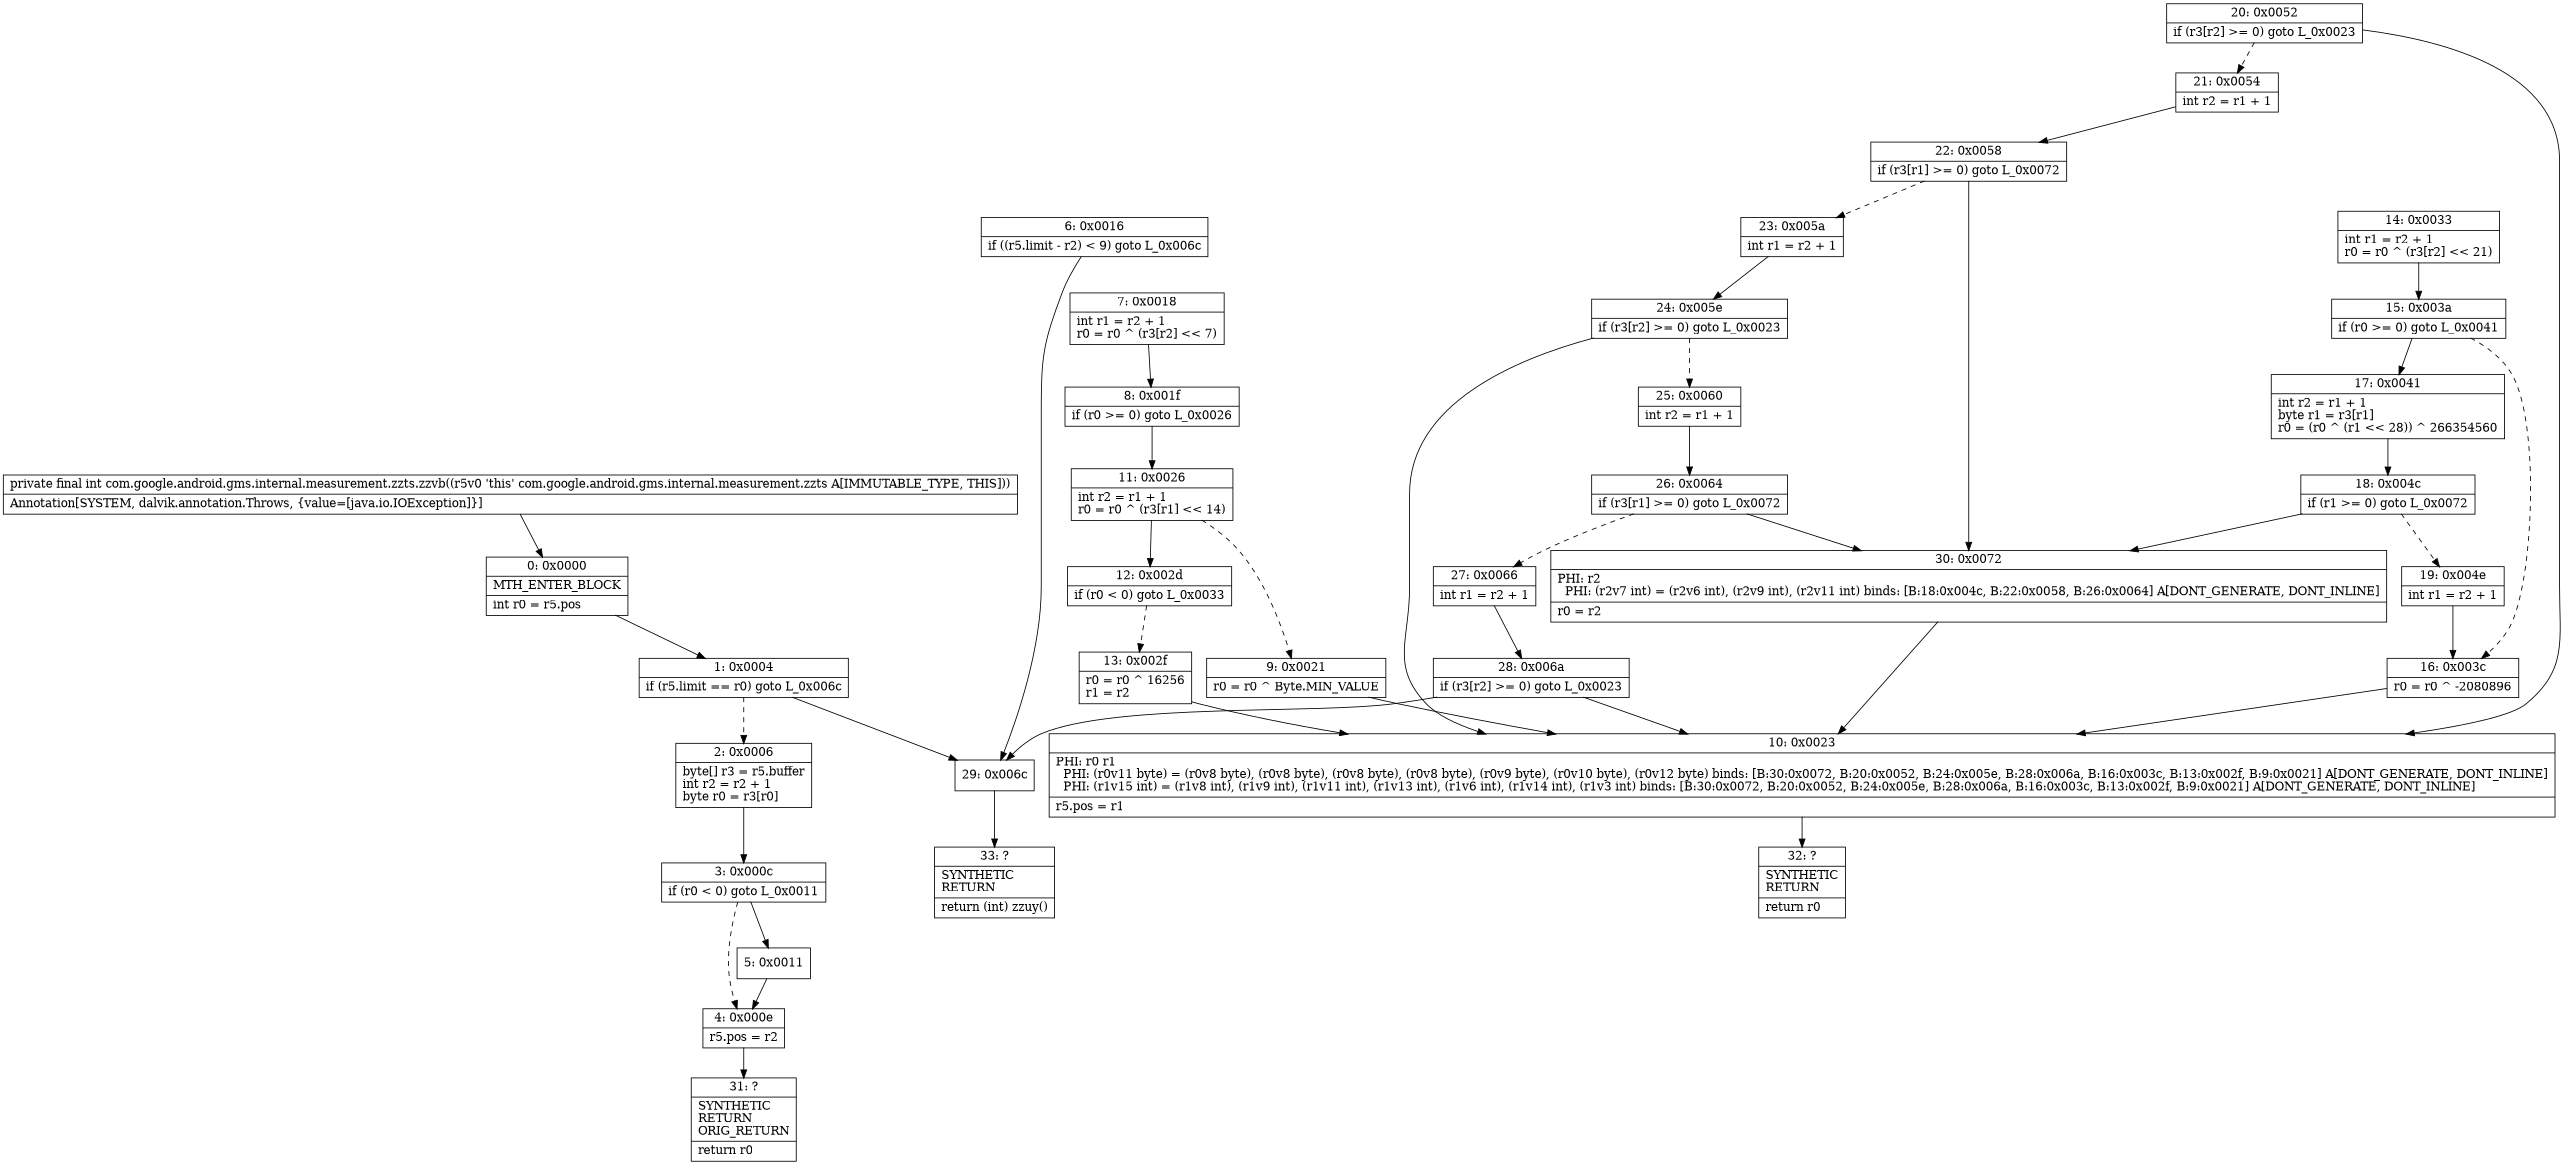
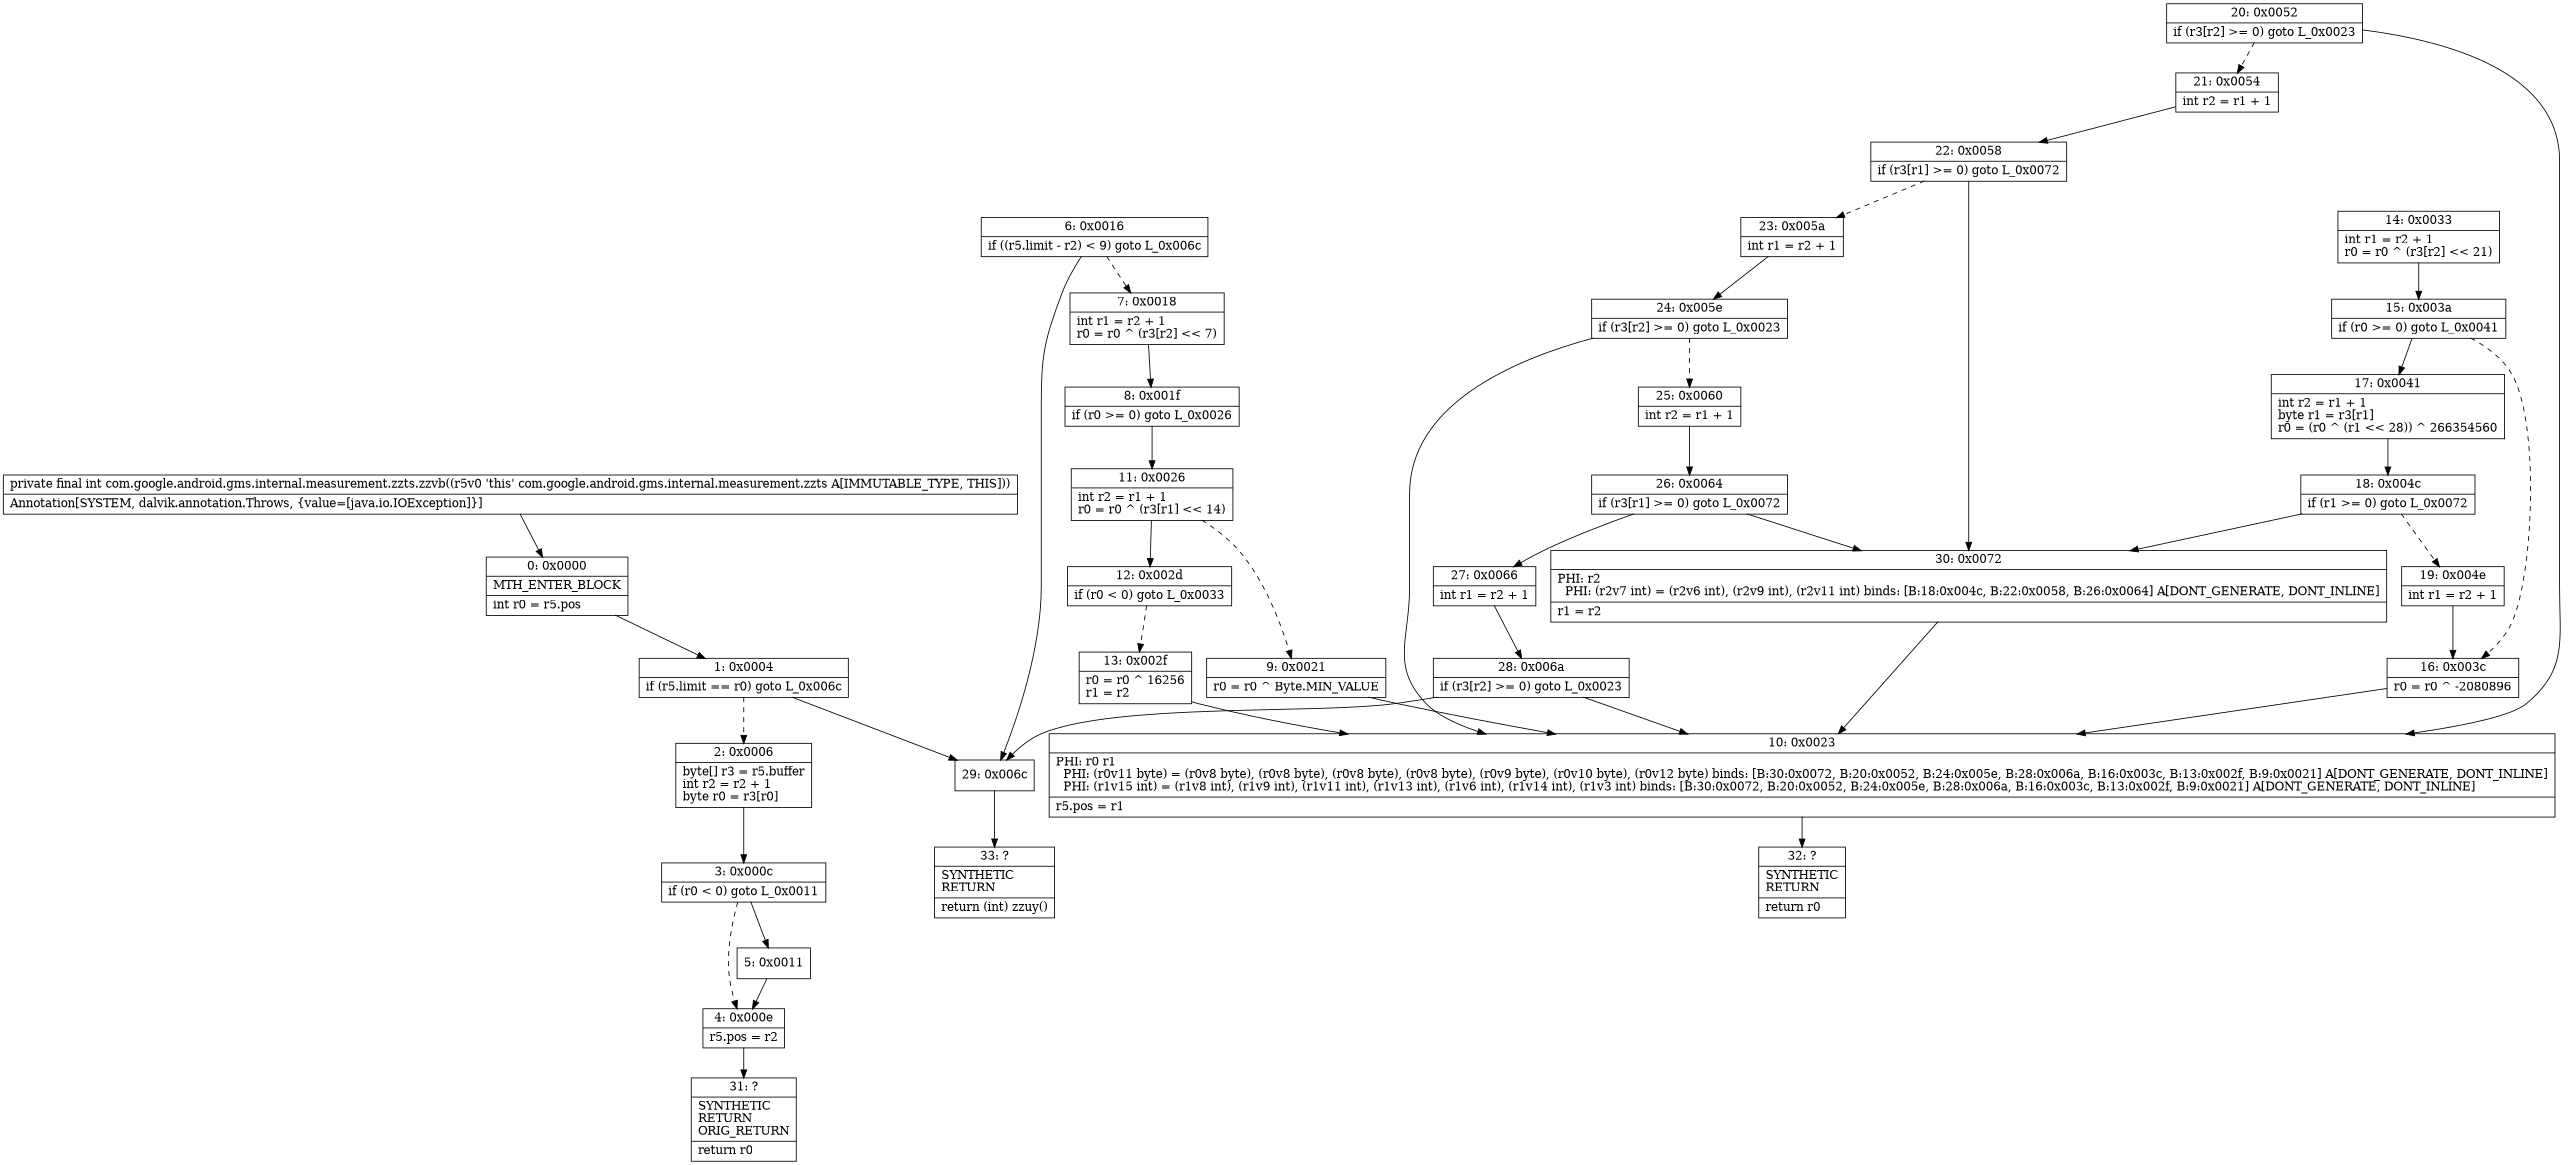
none -> (1116, 271)
(1576, 536) -> (1576, 536)
(1580, 612) -> (1580, 612)
